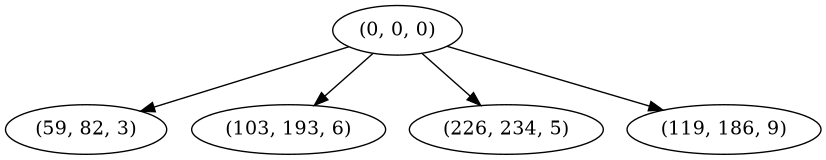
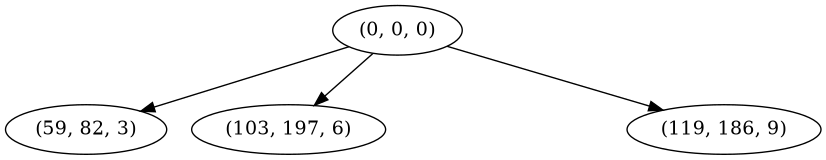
(289, 130) -> (289, 130)
(506, 130) -> none
